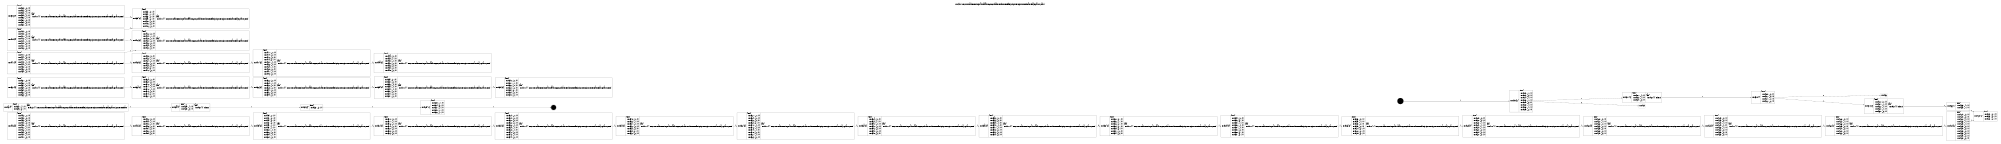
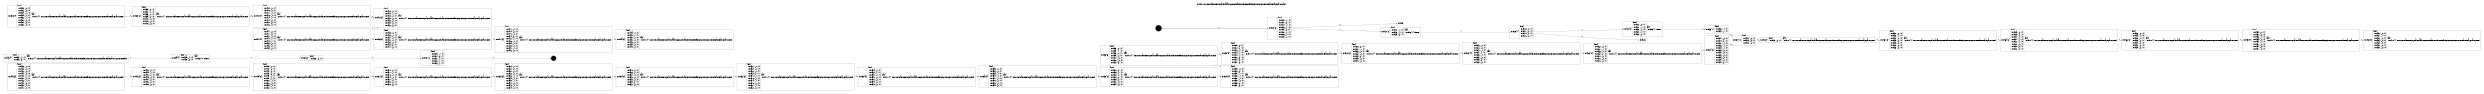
(128, 29) -> (251, 16)
none -> (1818, 40)
(1340, 126) -> (1217, 66)
